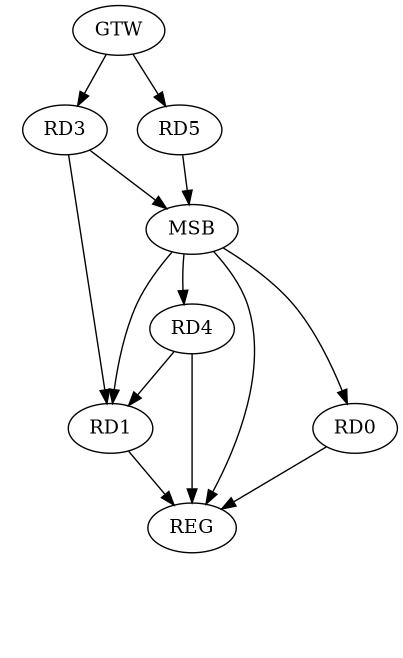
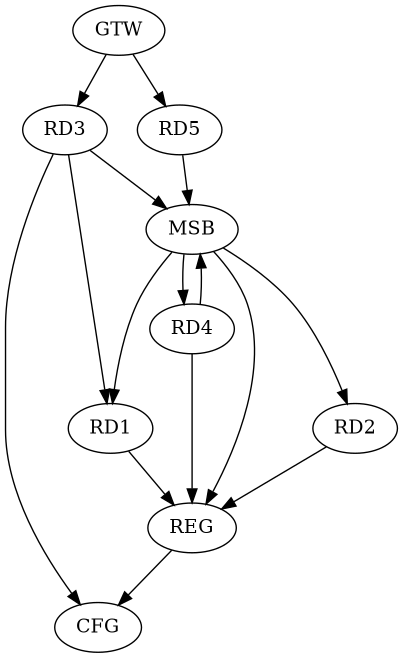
(156, 373) -> (201, 286)
(355, 428) -> (355, 428)
none -> (98, 627)
